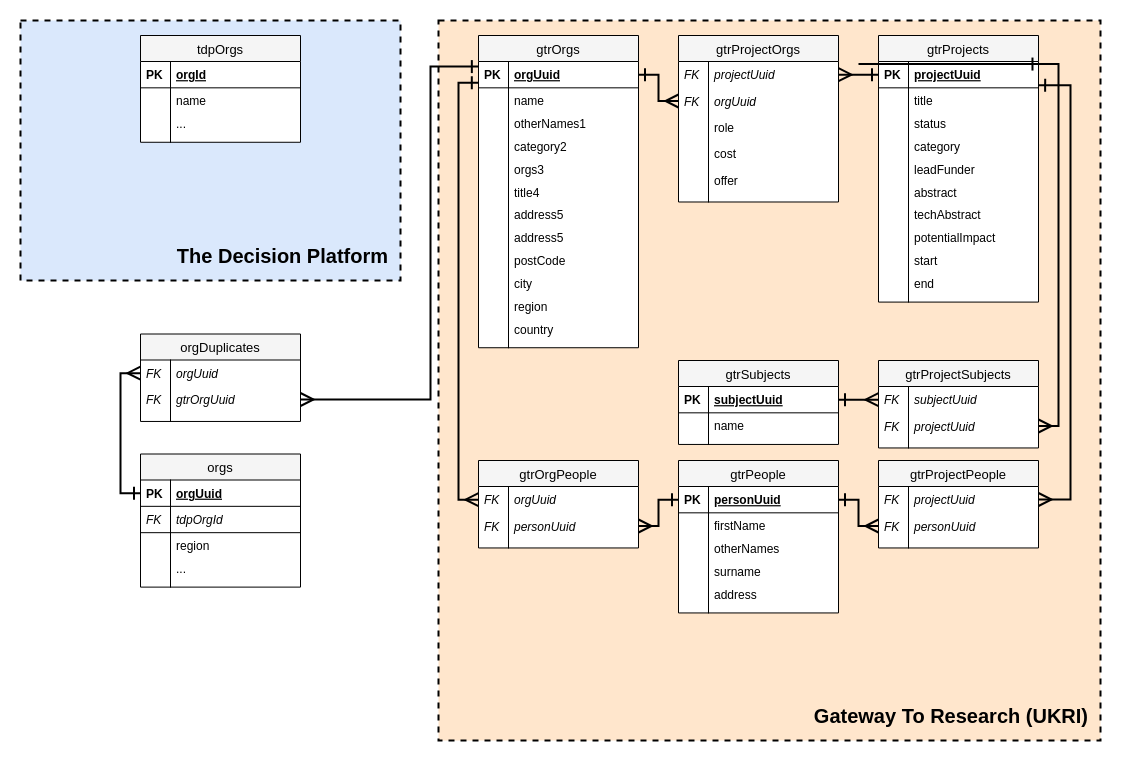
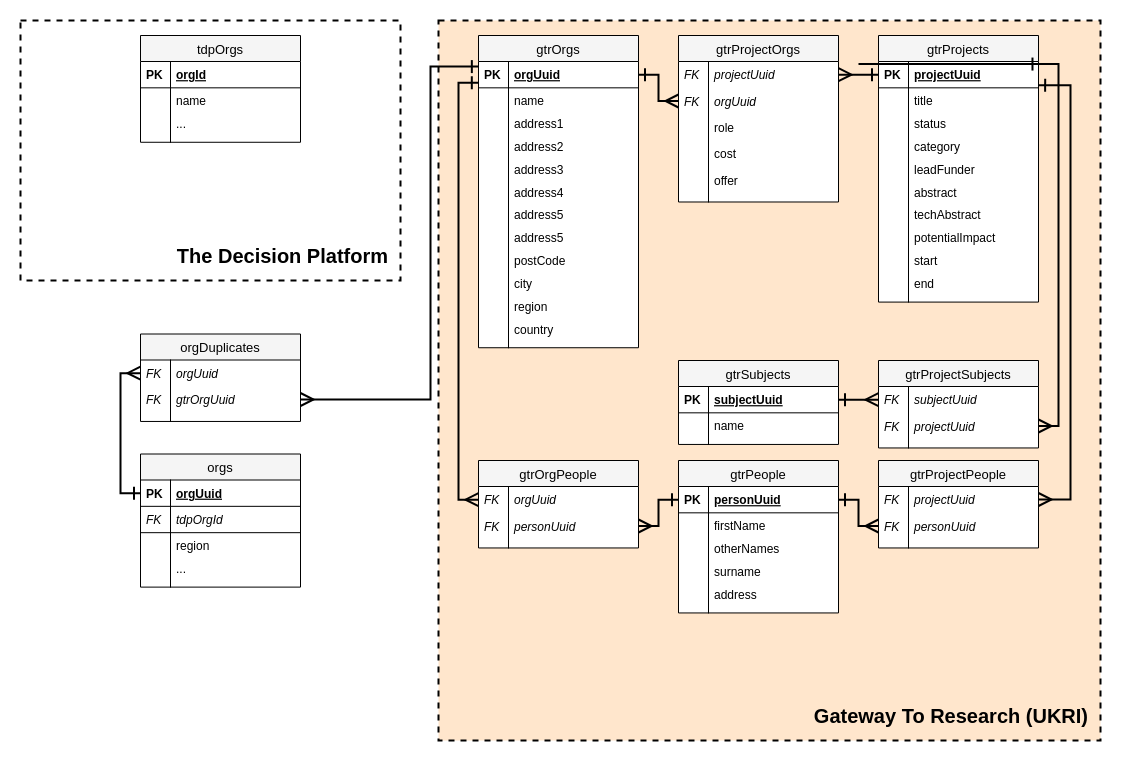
(551, 124) -> (541, 124)
(544, 147) -> (541, 147)
(211, 151) -> (211, 151)
(531, 170) -> (541, 170)
(531, 193) -> (541, 193)
